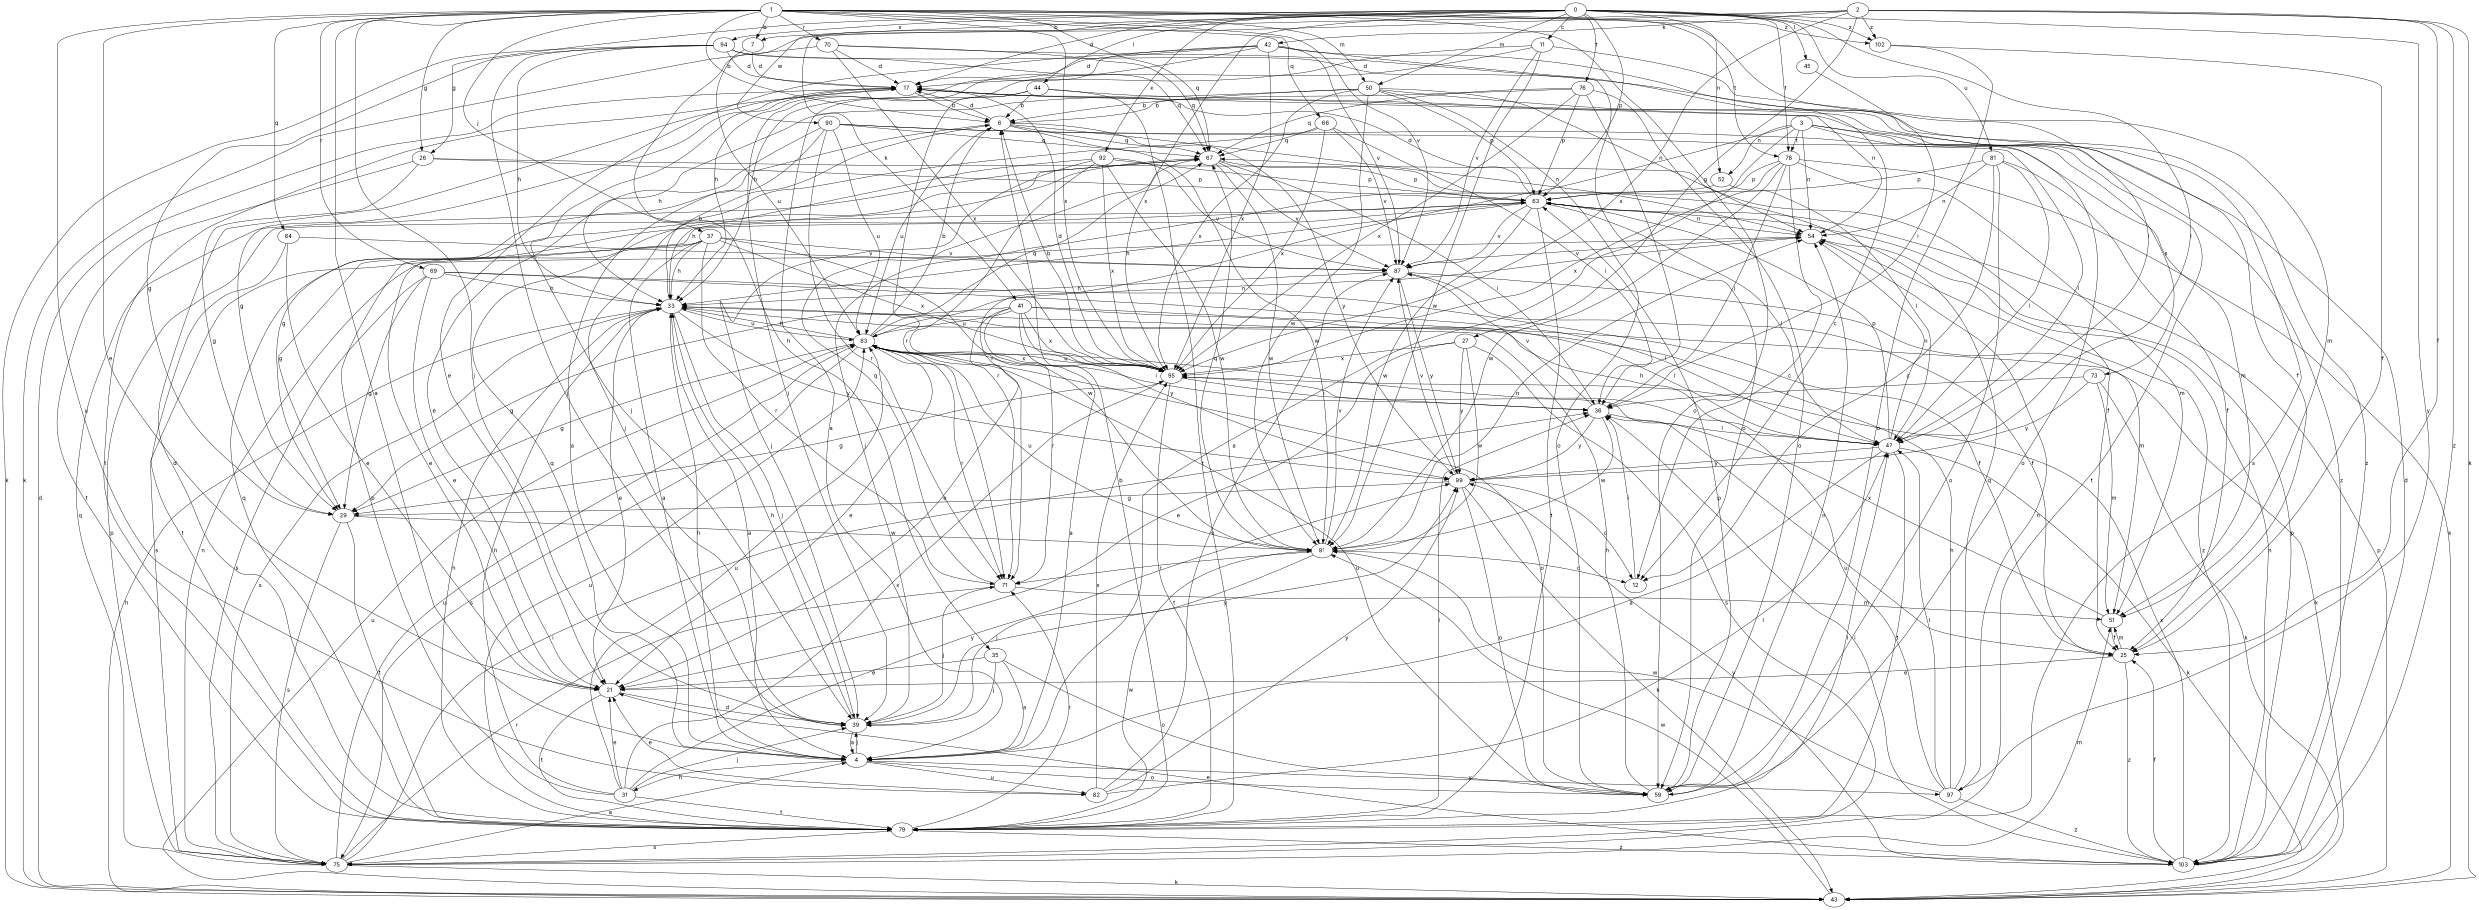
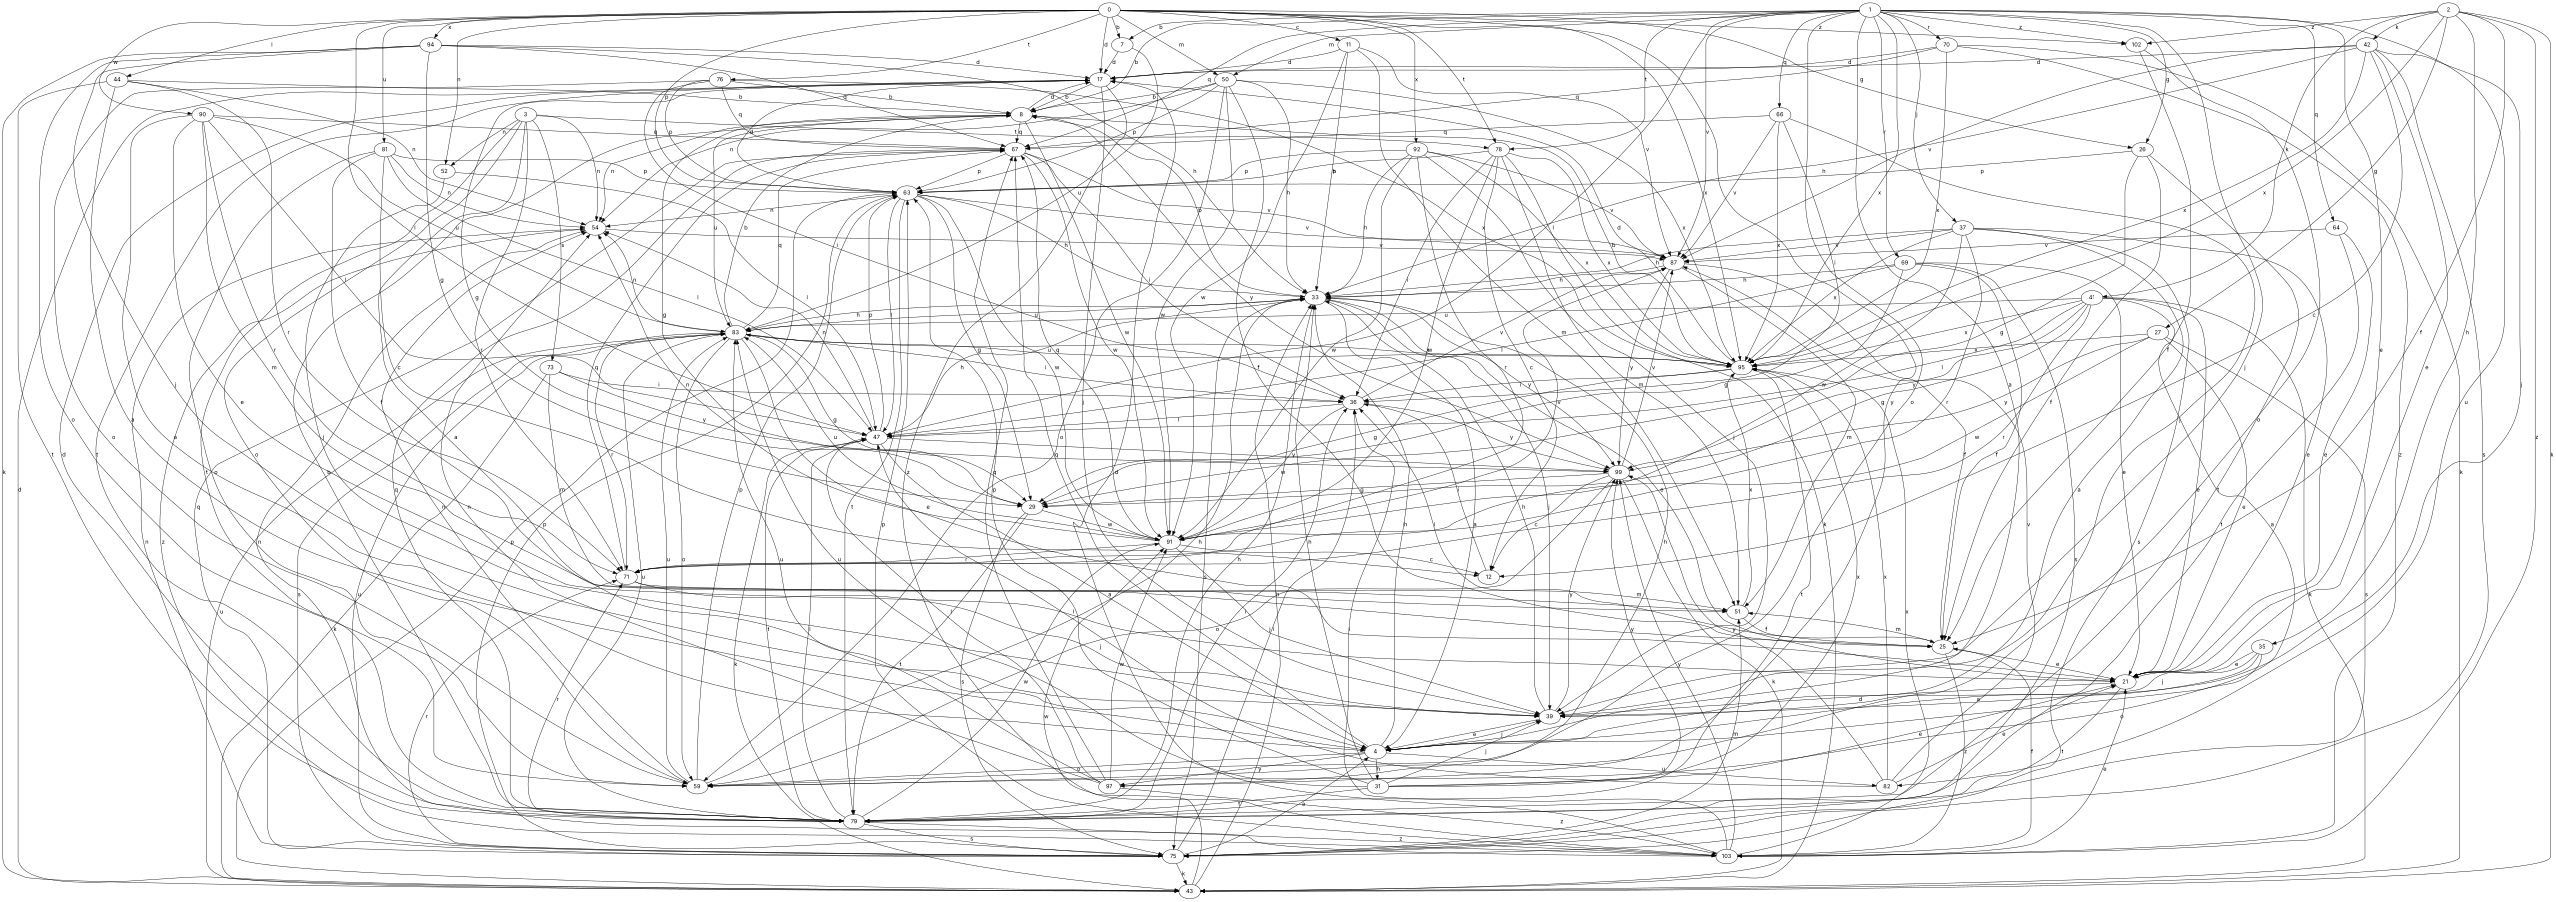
(1807, 67) -> none
